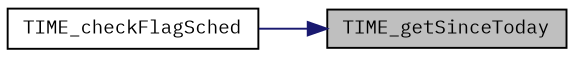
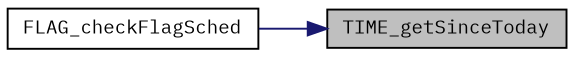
(133, 29) -> (133, 29)
